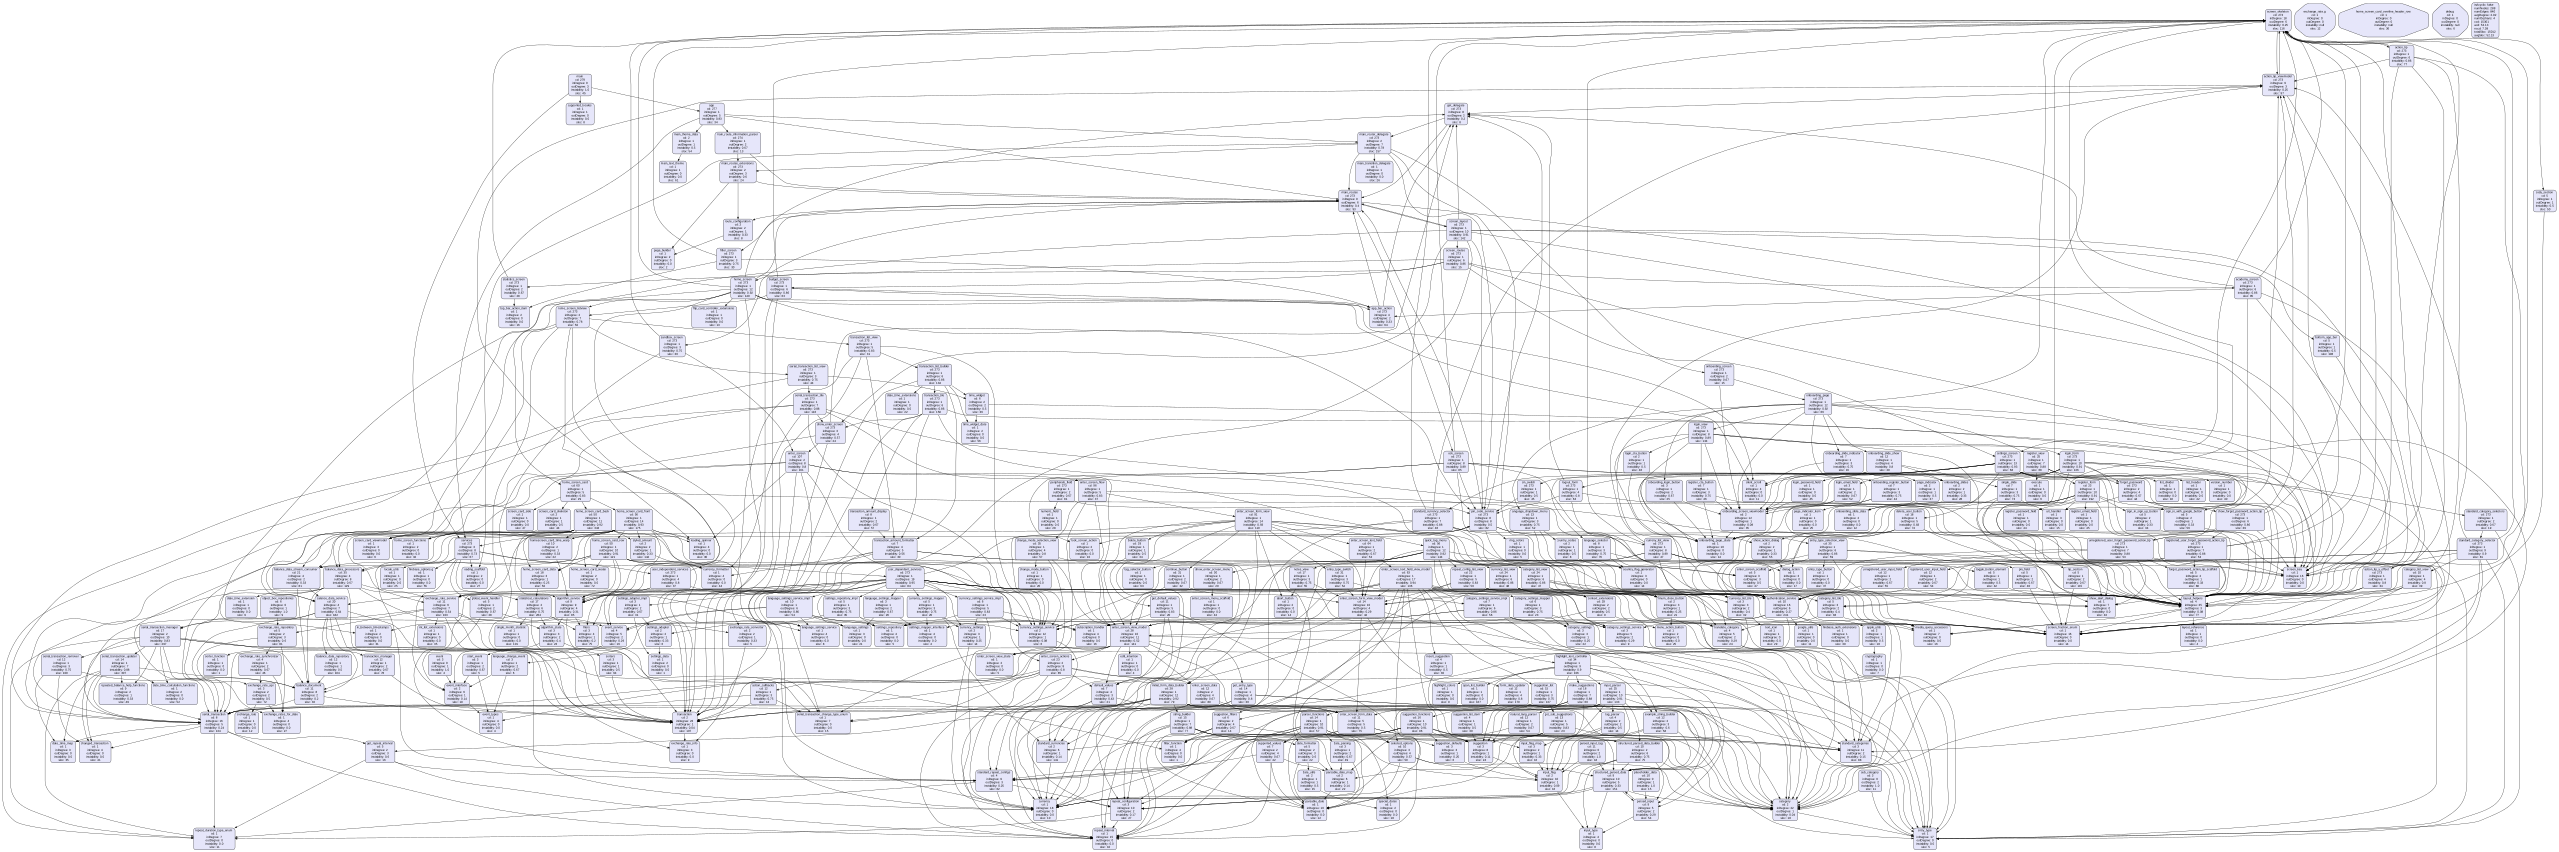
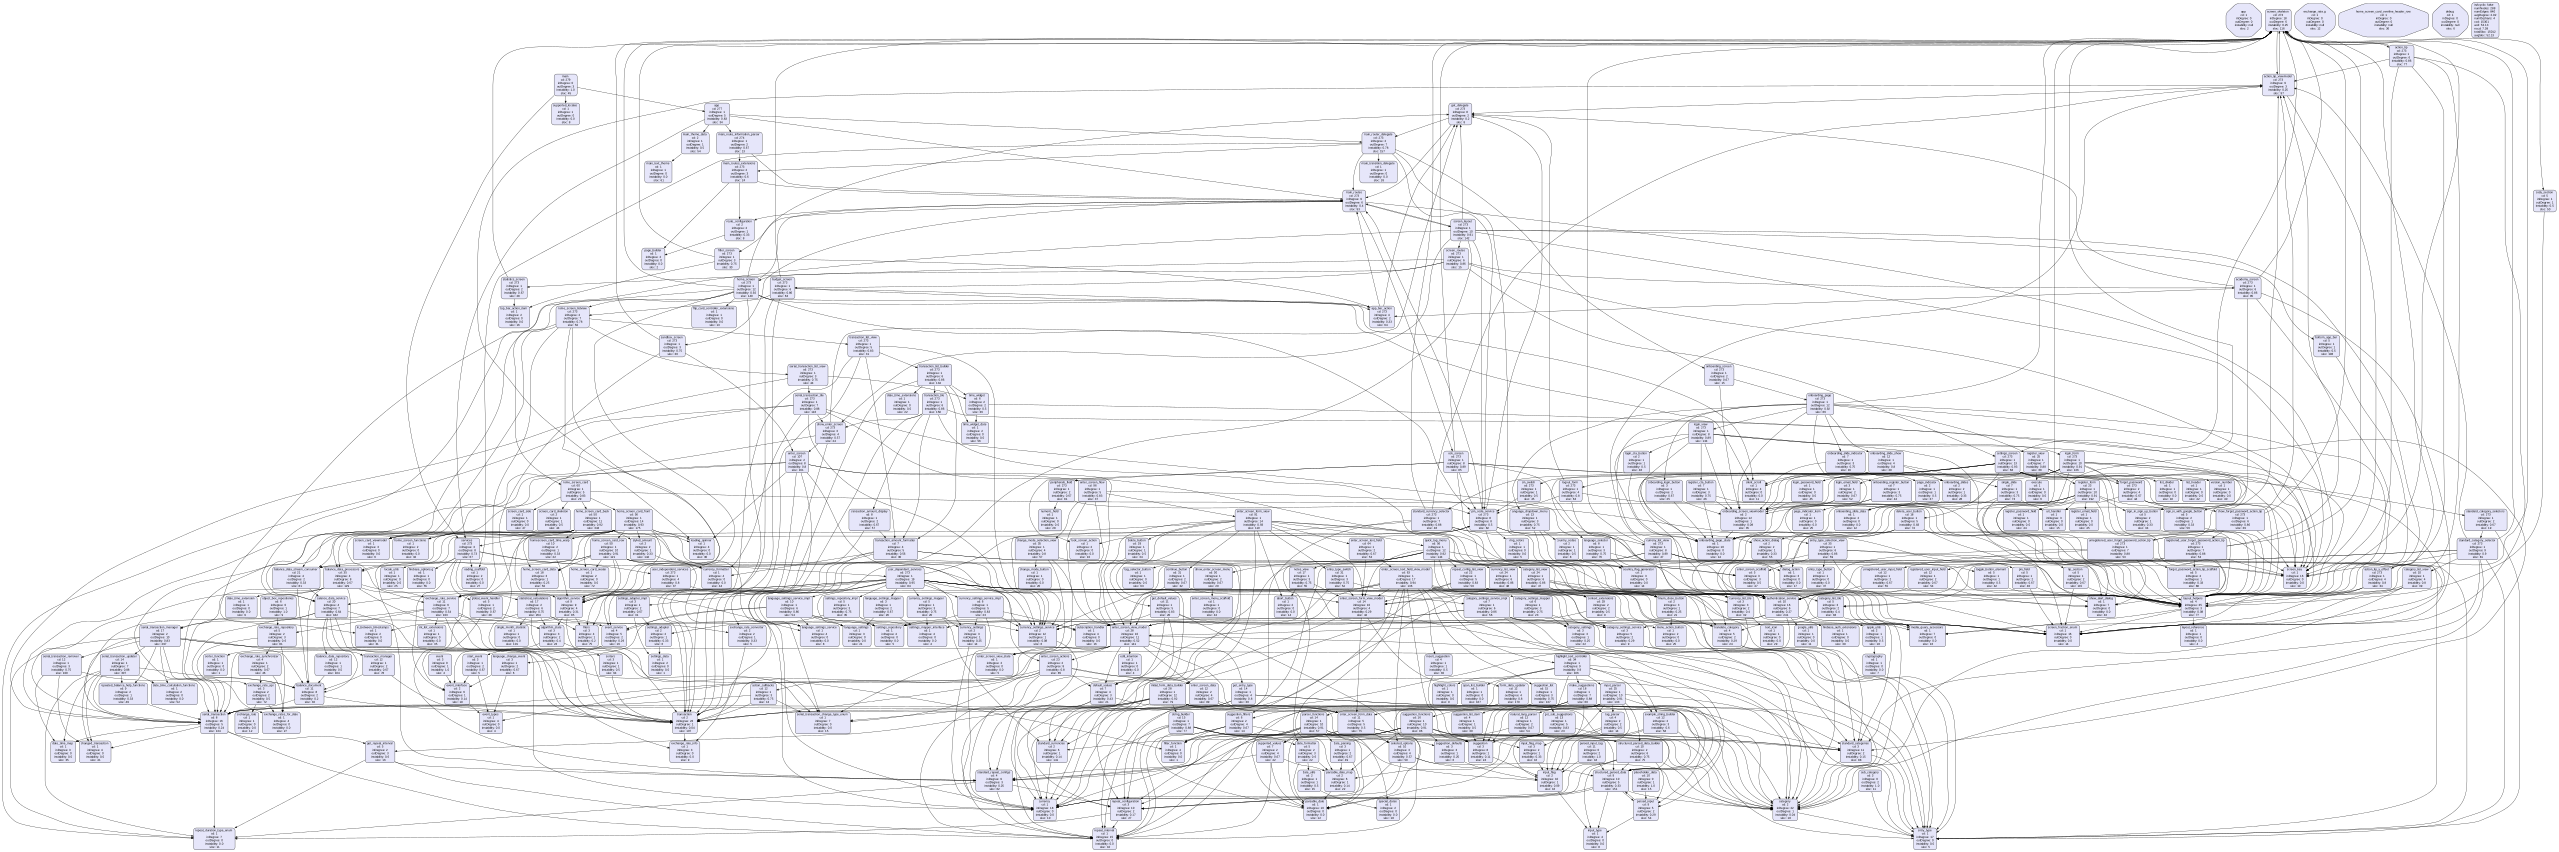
none -> (2244, 20)
